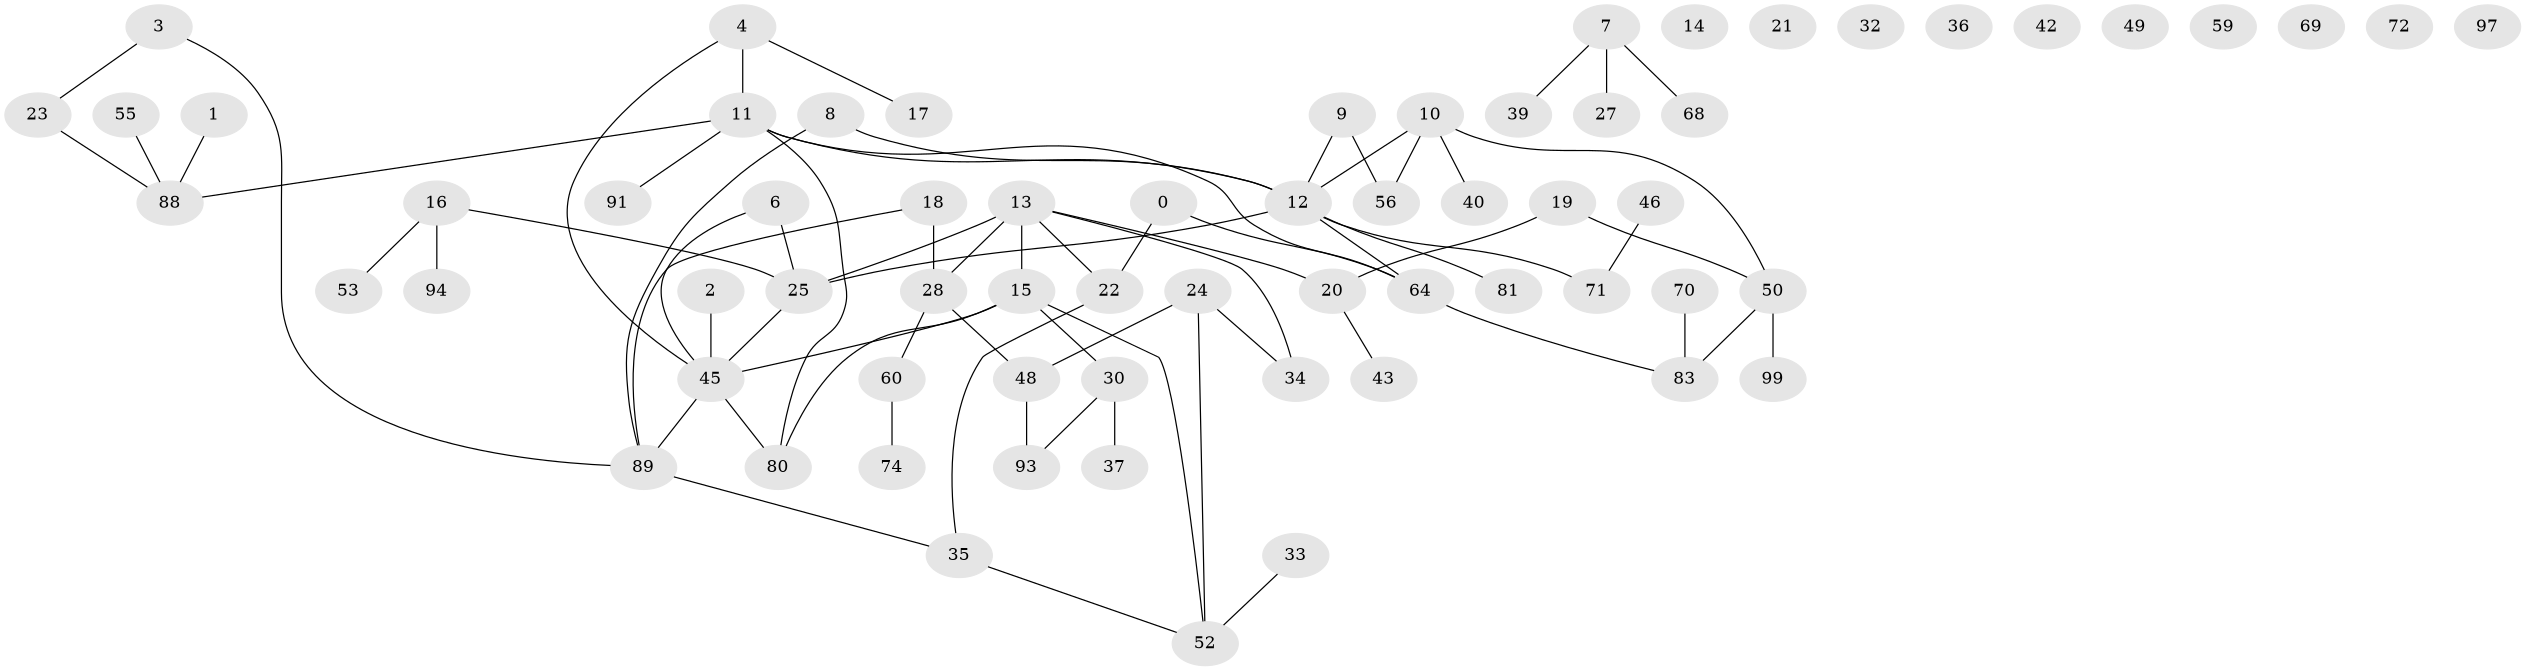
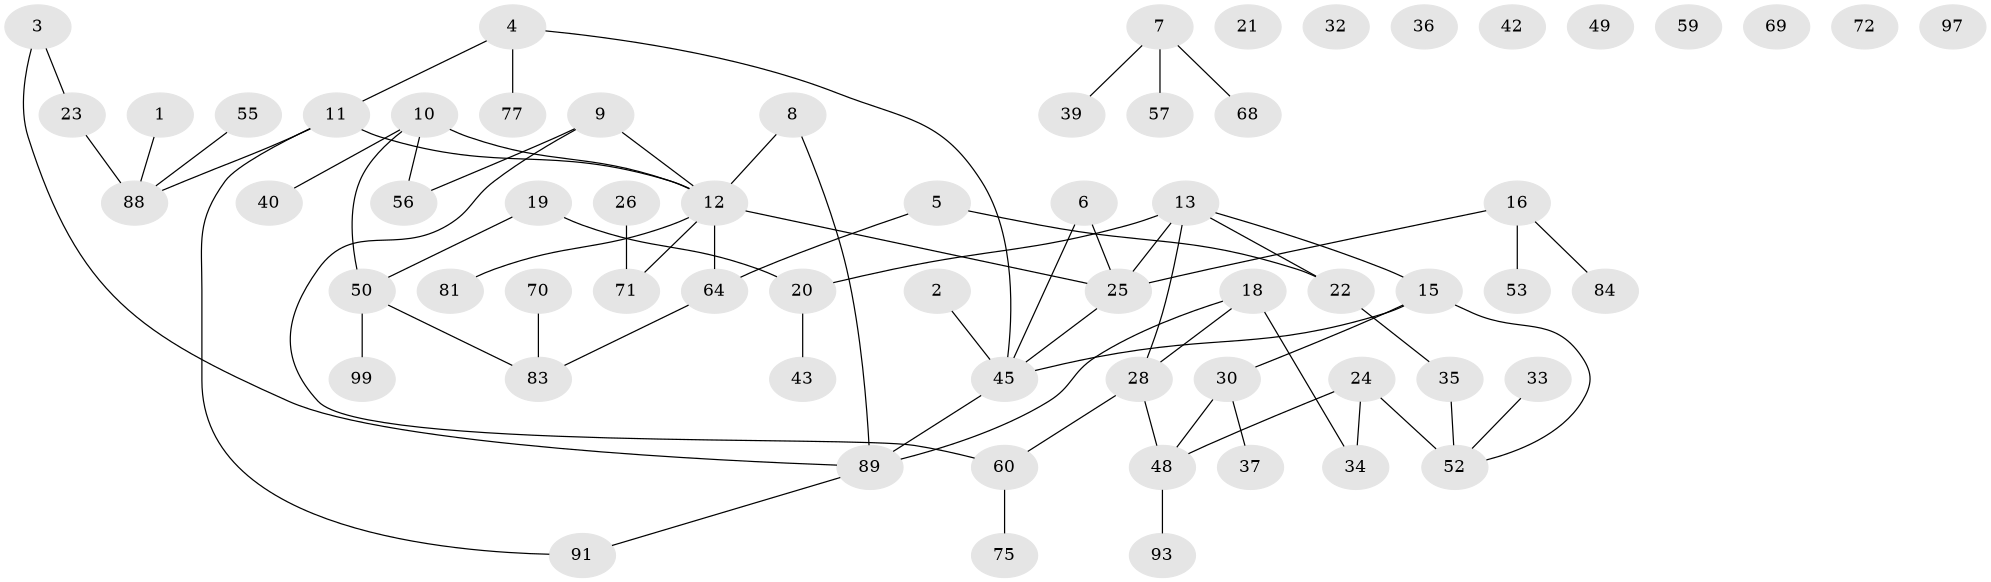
(1695, 27) -> none
(919, 115) -> (513, 115)
(1607, 115) -> (1160, 115)
(1096, 148) -> none
(1164, 203) -> (937, 203)
(1651, 203) -> (626, 203)
(1226, 261) -> (1304, 379)
(437, 291) -> (1605, 291)
(1071, 423) -> (1195, 423)
none -> (476, 432)
(778, 467) -> none
(892, 467) -> (1005, 556)
(802, 511) -> (726, 511)
